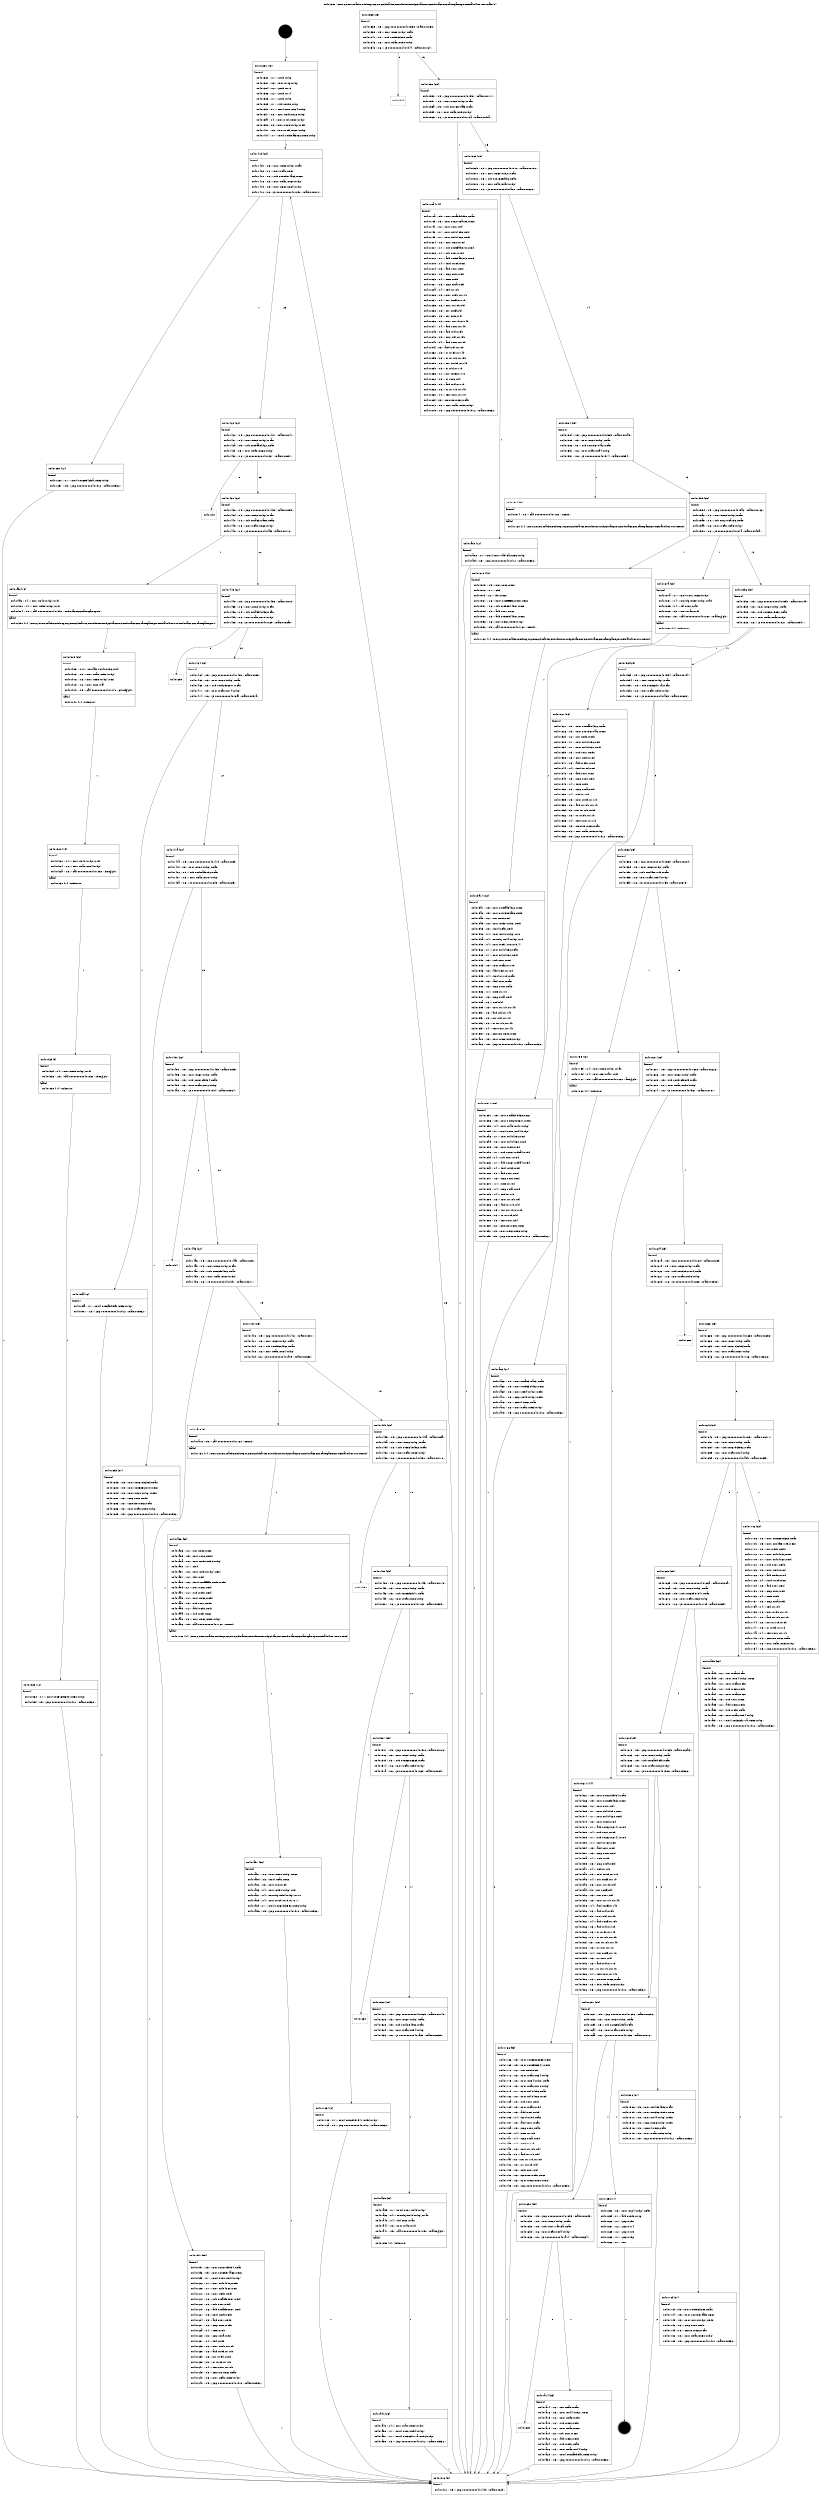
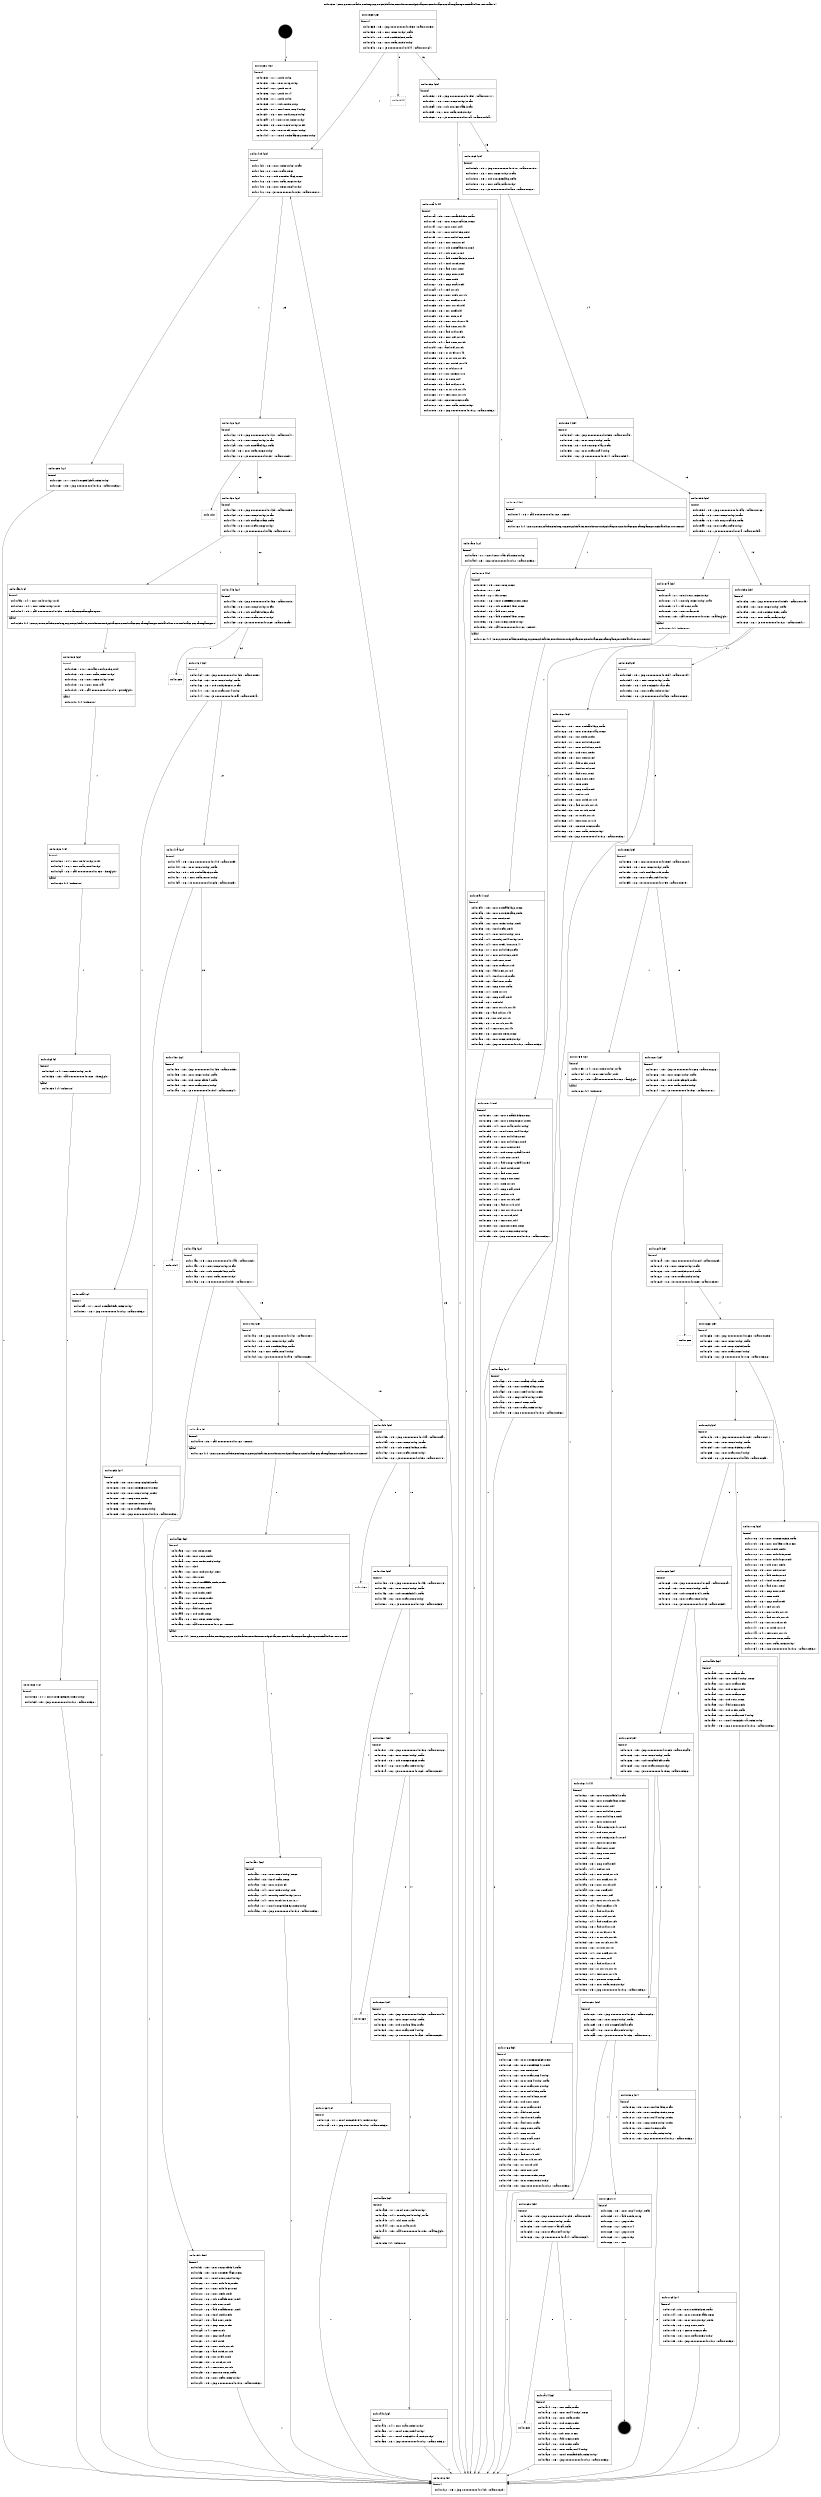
(285, 144) -> (350, 102)
(660, 552) -> (582, 549)
none -> (709, 1302)
(750, 1492) -> (779, 1438)
none -> (652, 2473)
